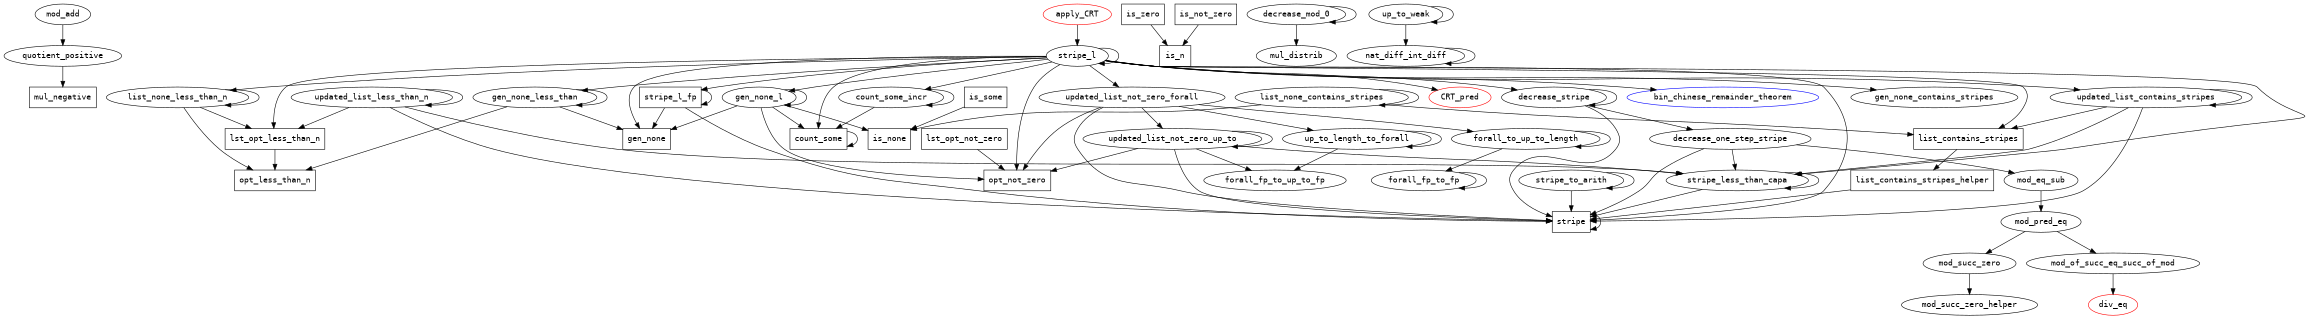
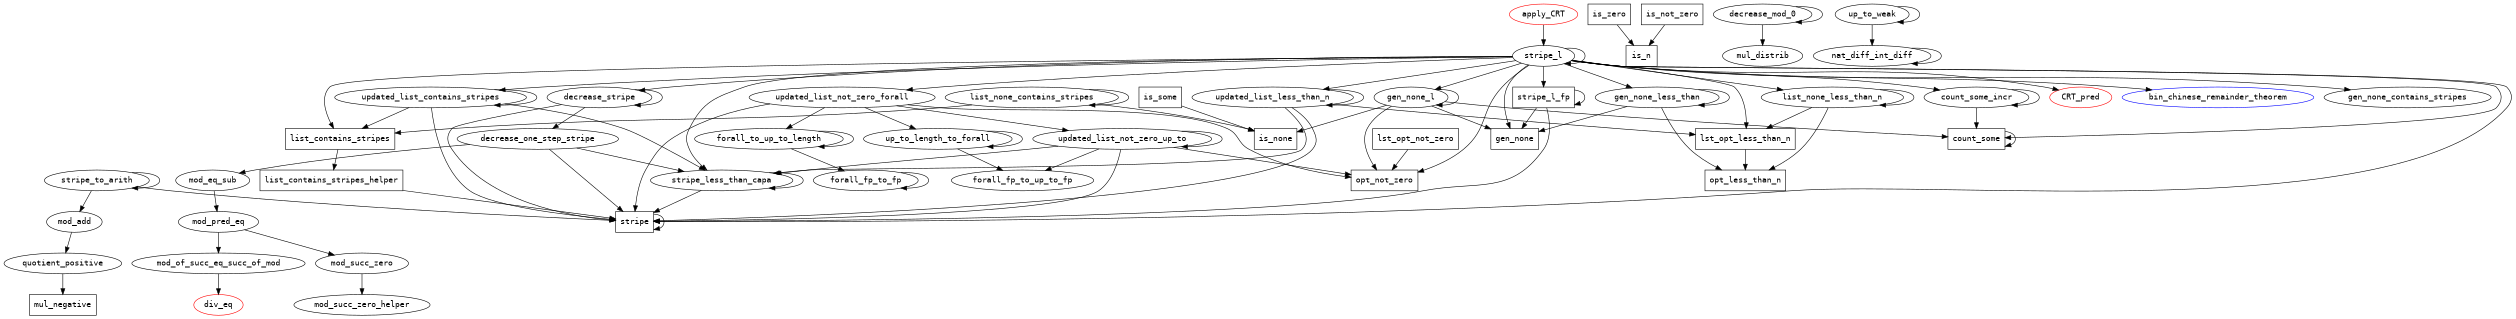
none -> (1422, 75)
none -> (87, 199)
